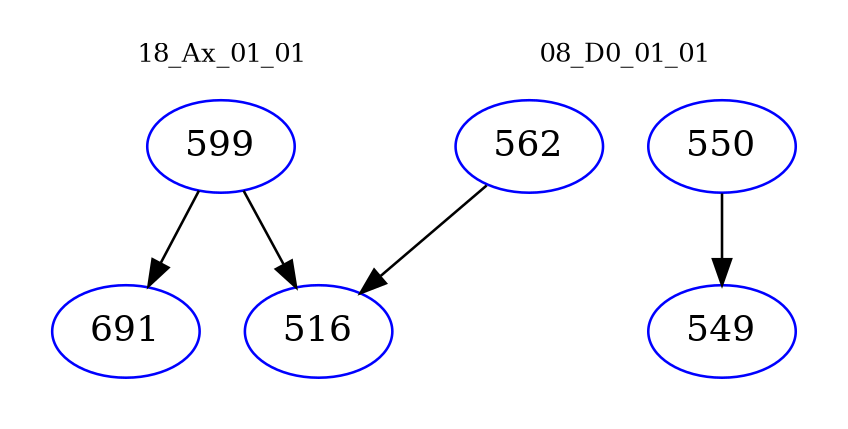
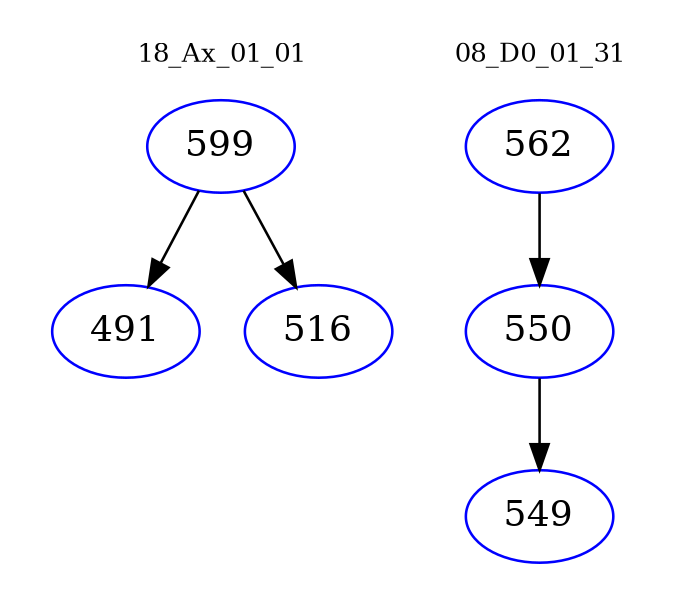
(626, 55) -> (541, 55)
(452, 215) -> (540, 226)
(126, 331) -> (126, 331)
